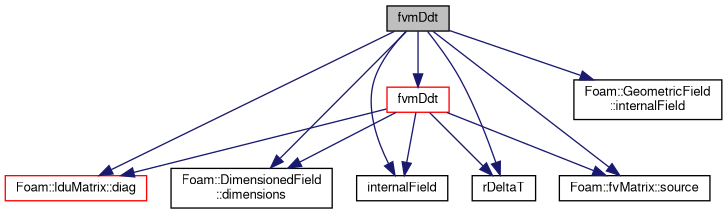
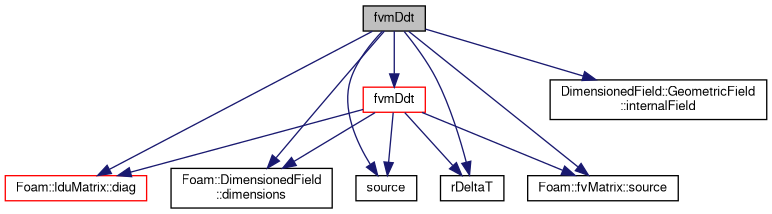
(648, 100) -> (658, 100)
(402, 188) -> (386, 188)
